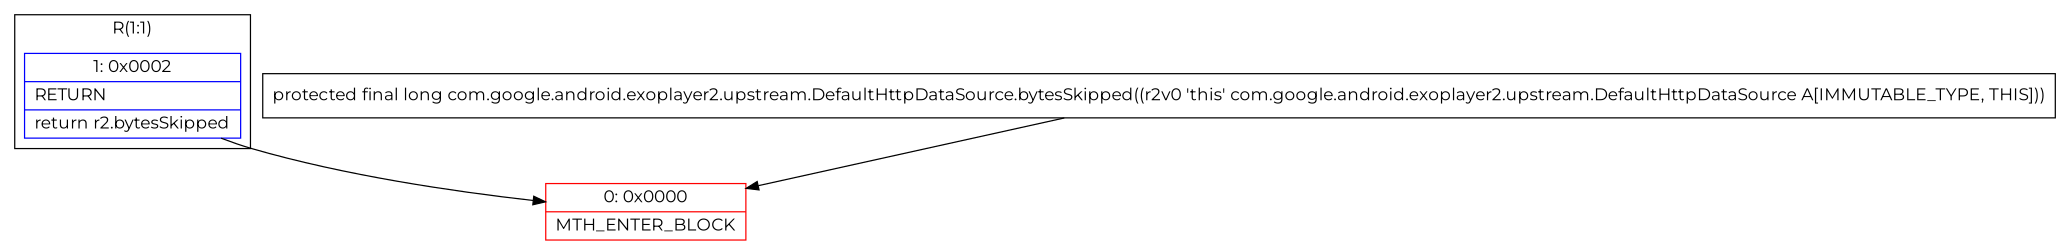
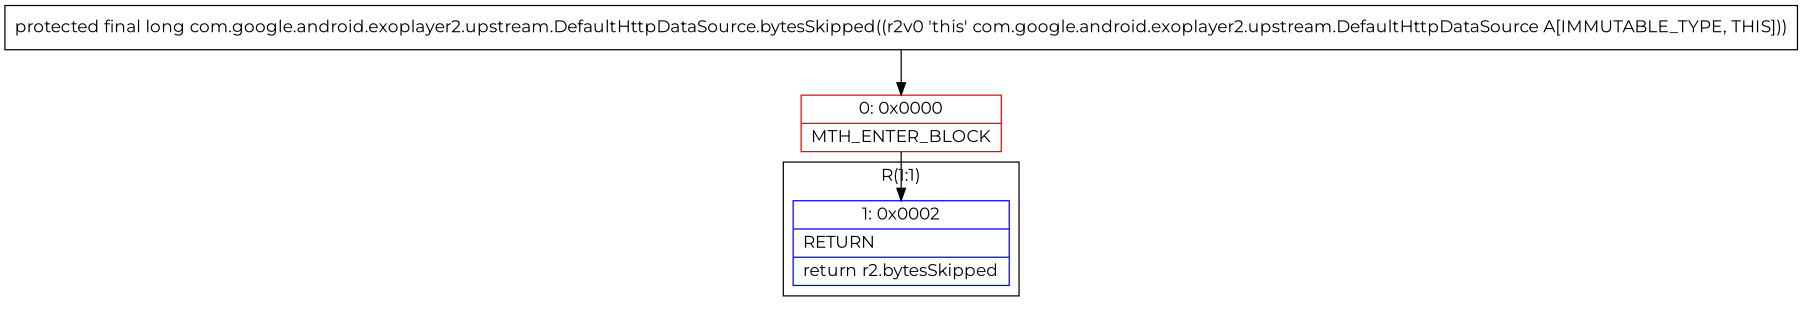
(375, 177) -> (901, 170)
